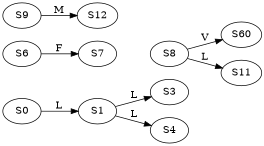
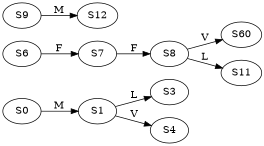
none -> (130, 54)
(59, 106) -> (59, 106)
(134, 114) -> (134, 114)
